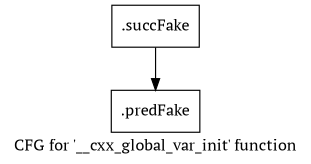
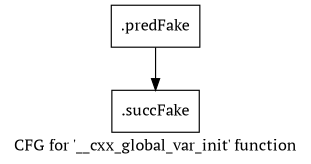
(156, 63) -> (156, 63)
